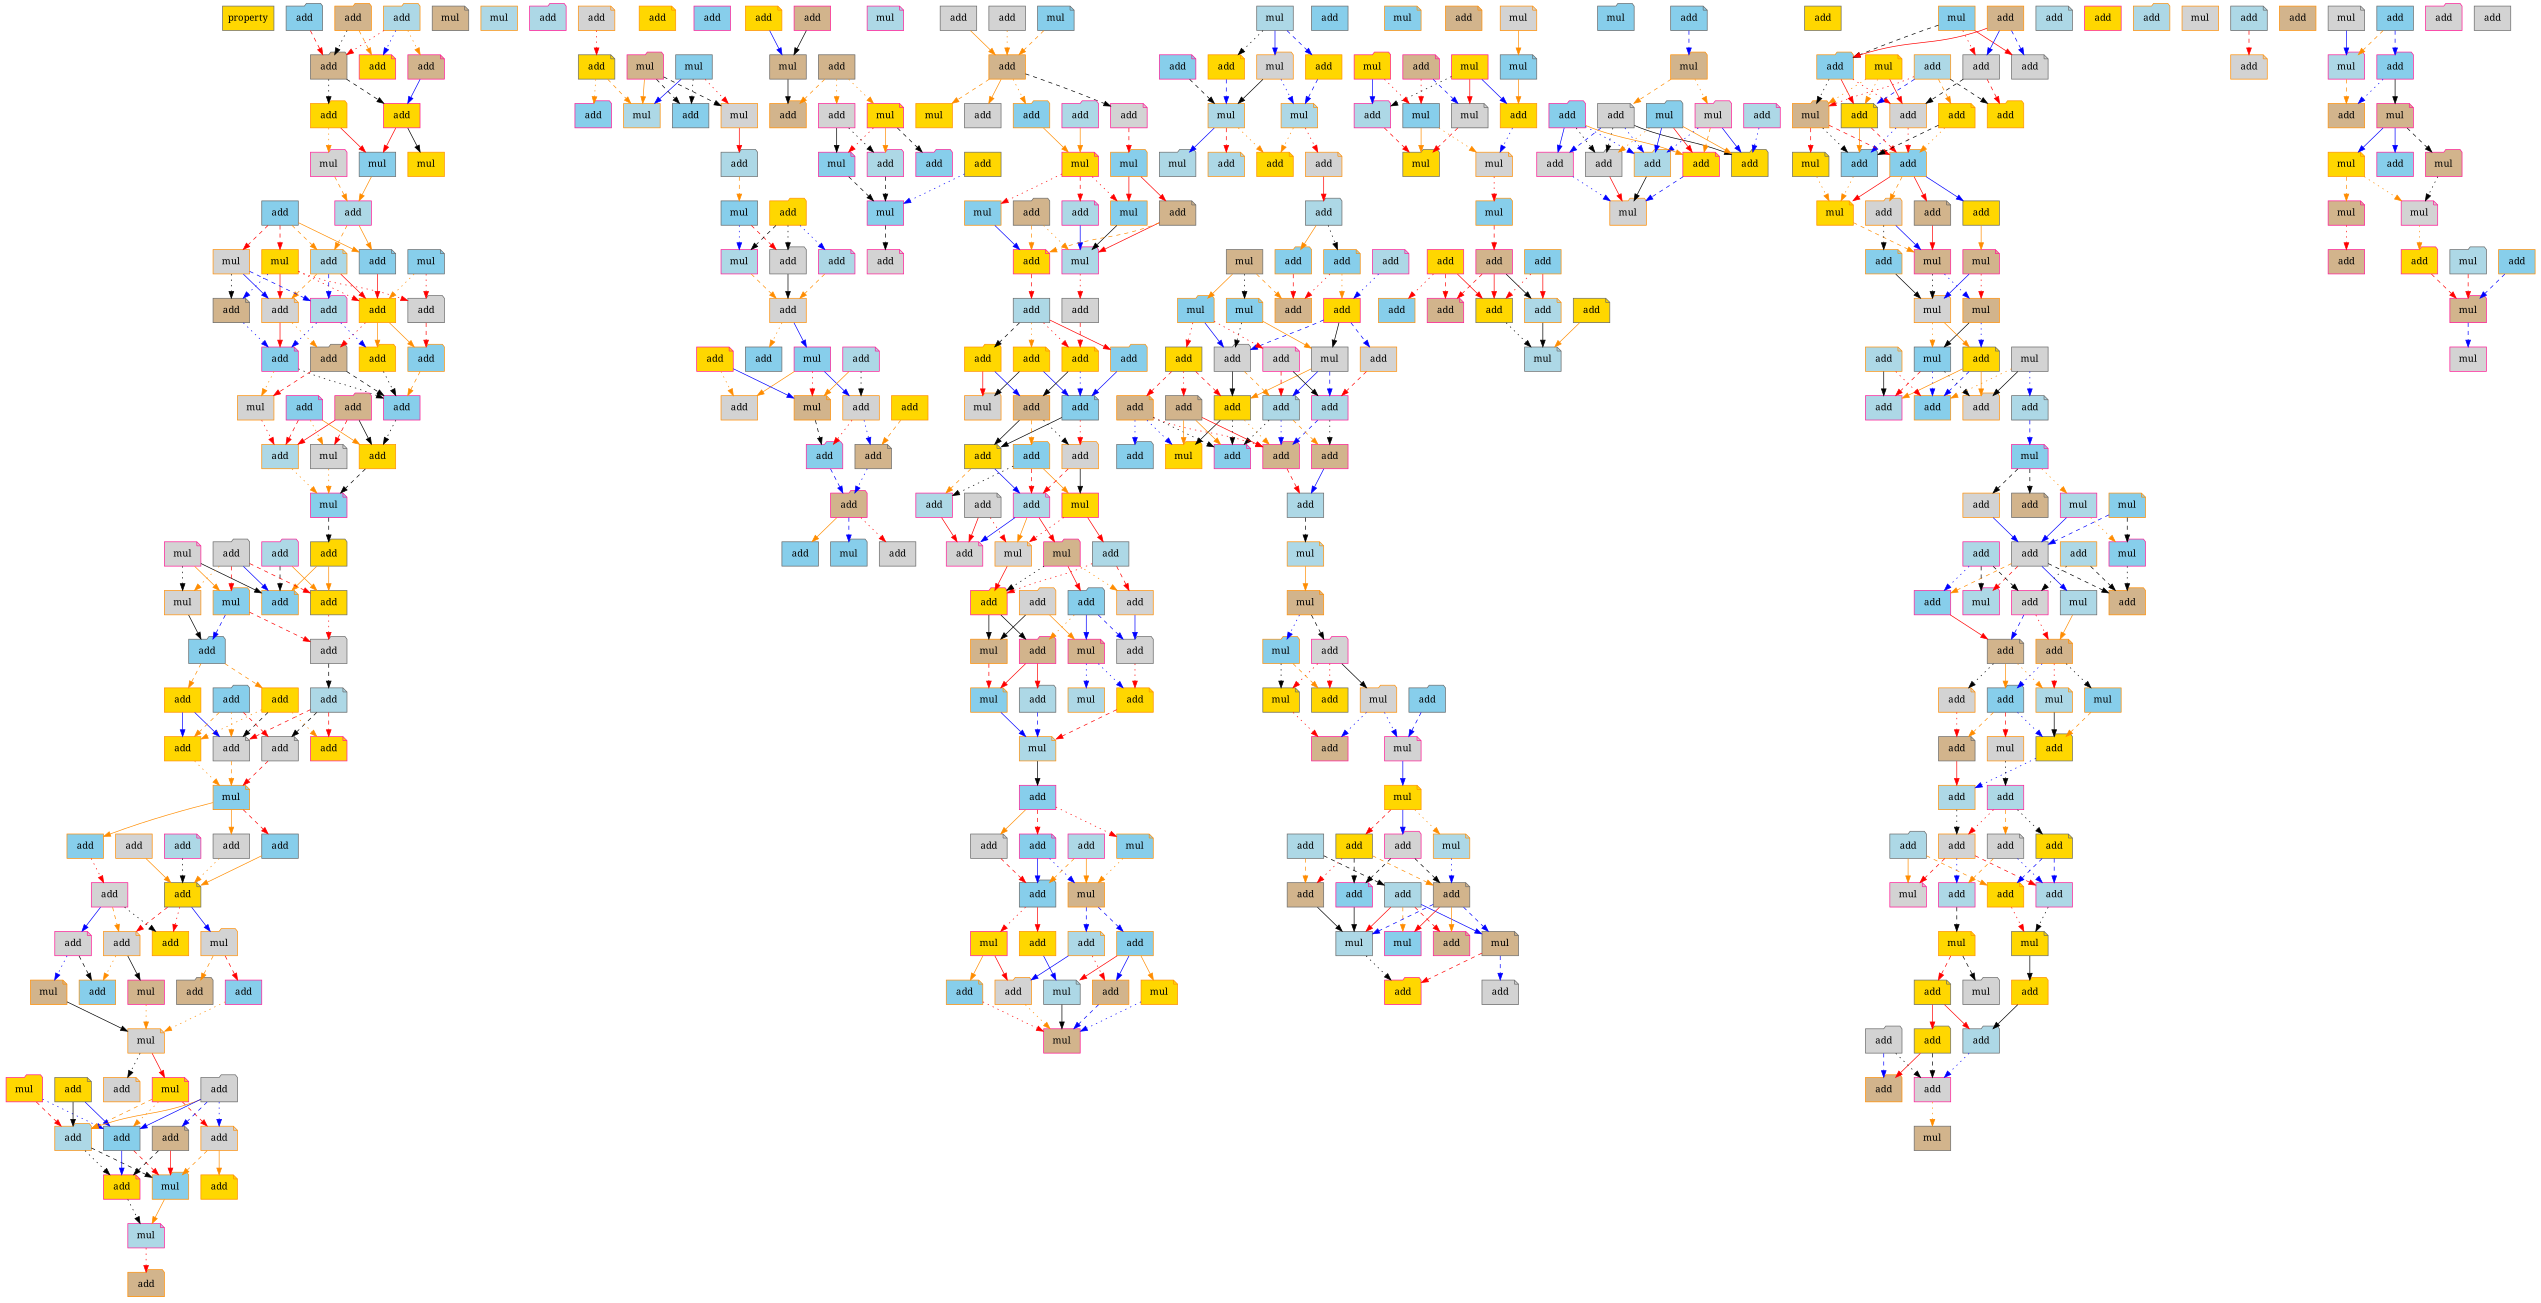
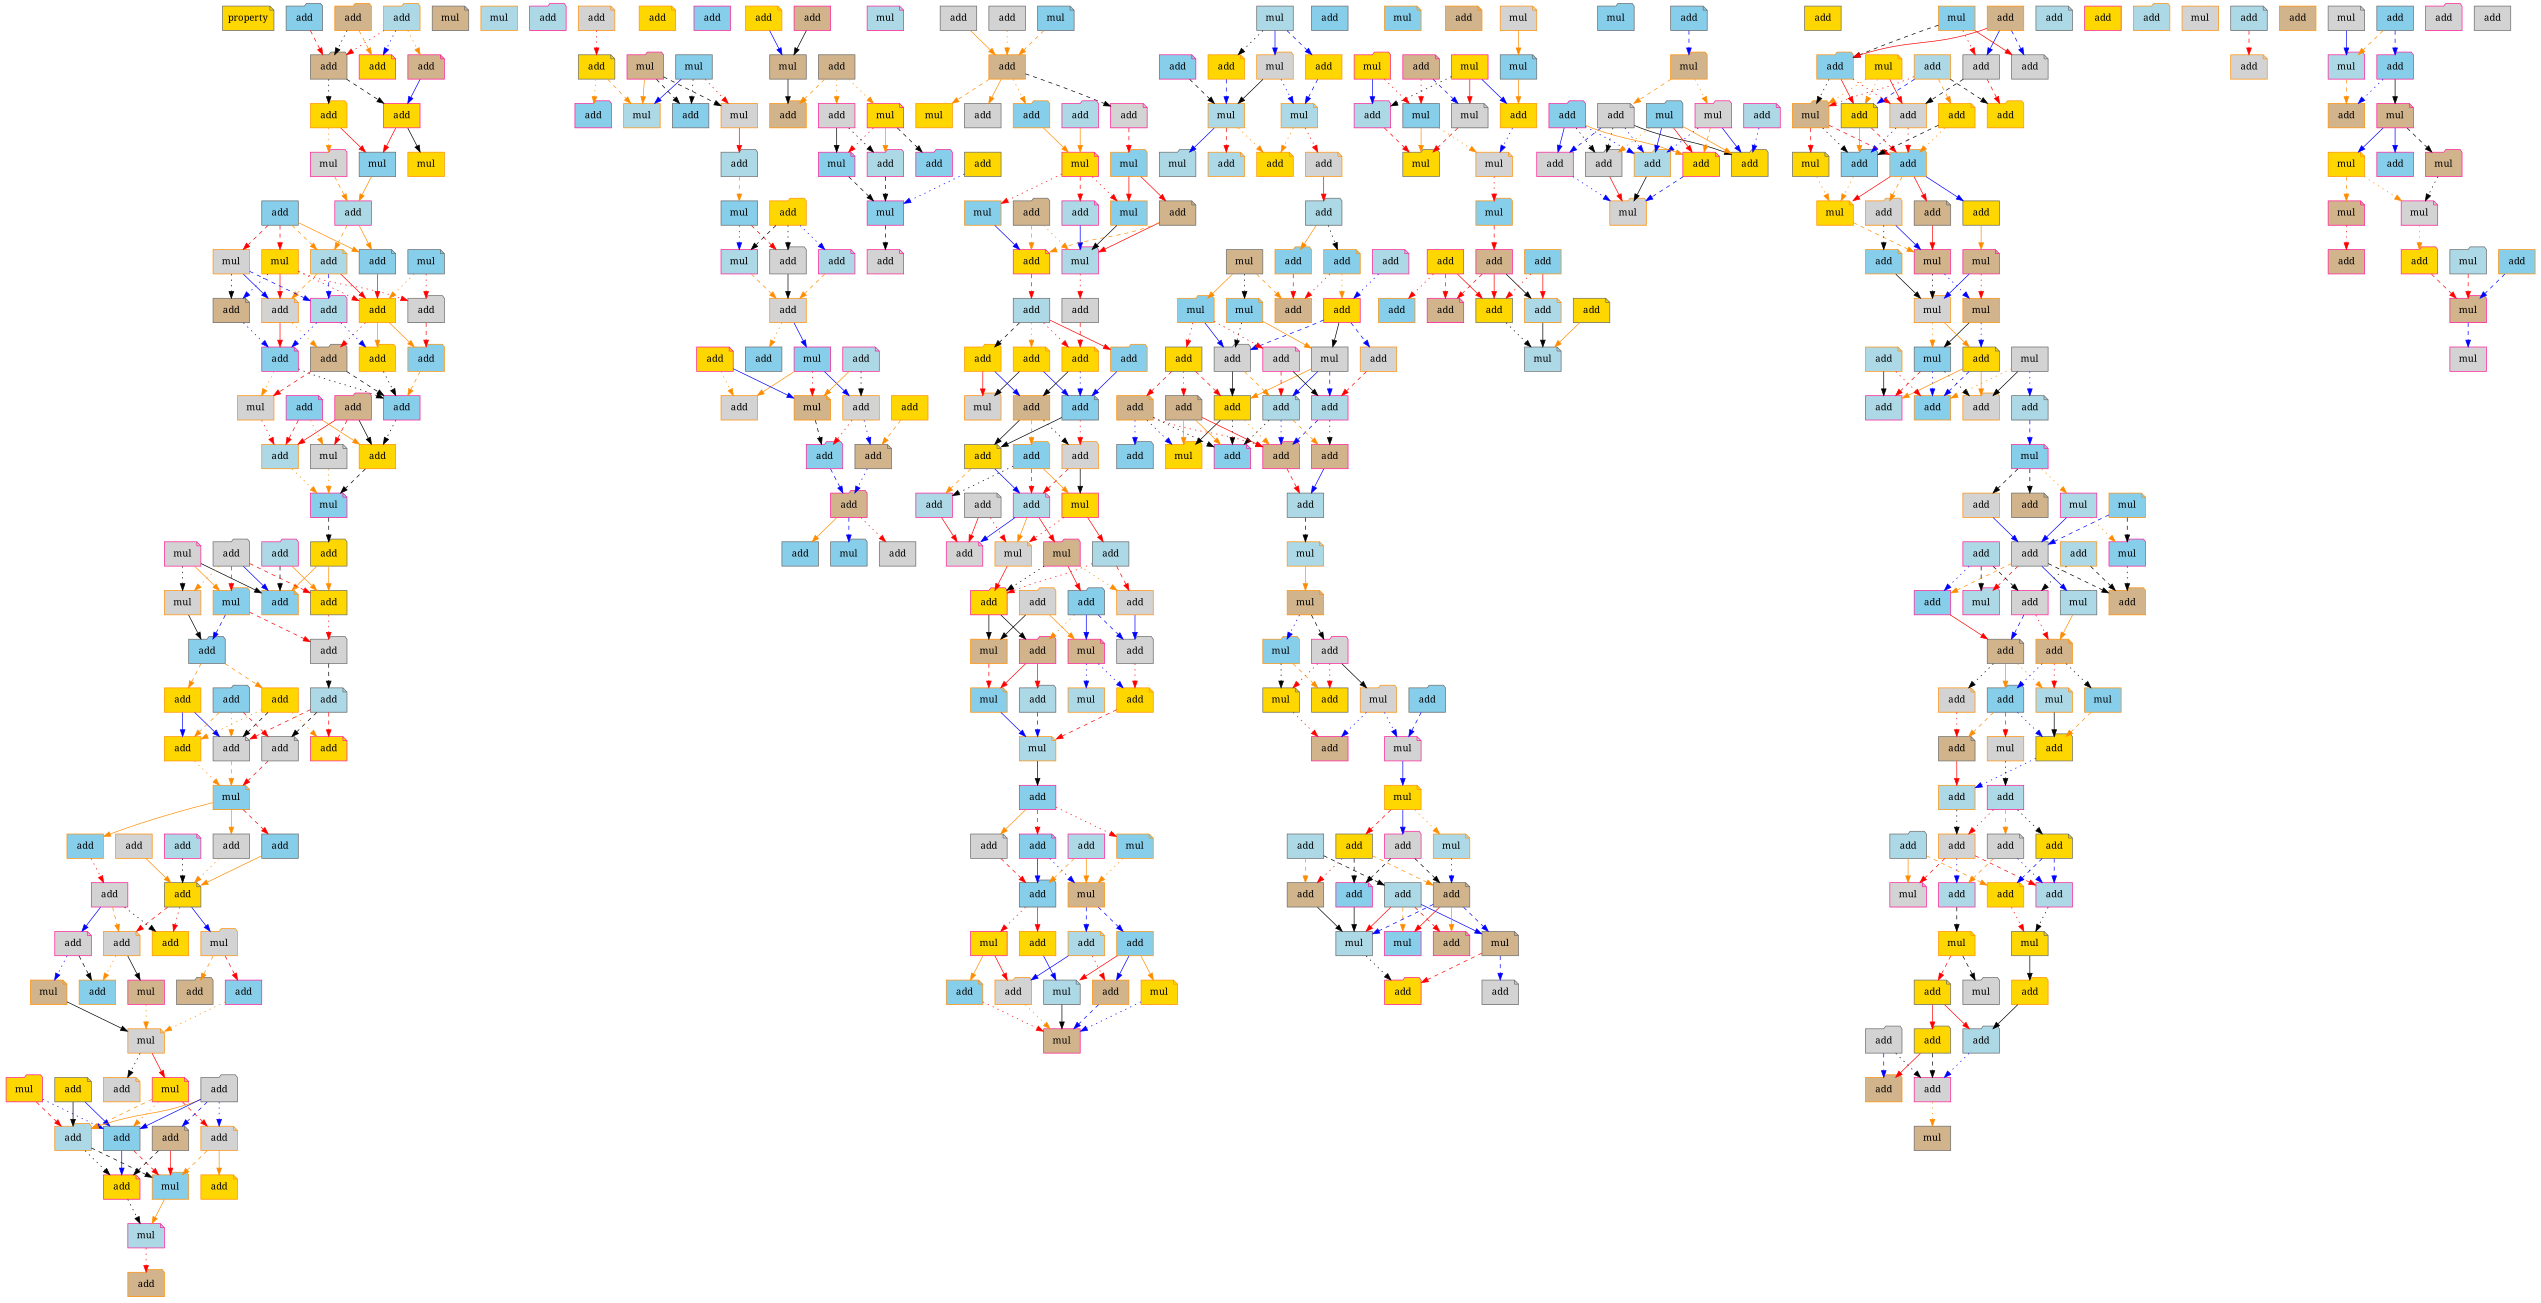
(248, 18) -> (248, 18)
